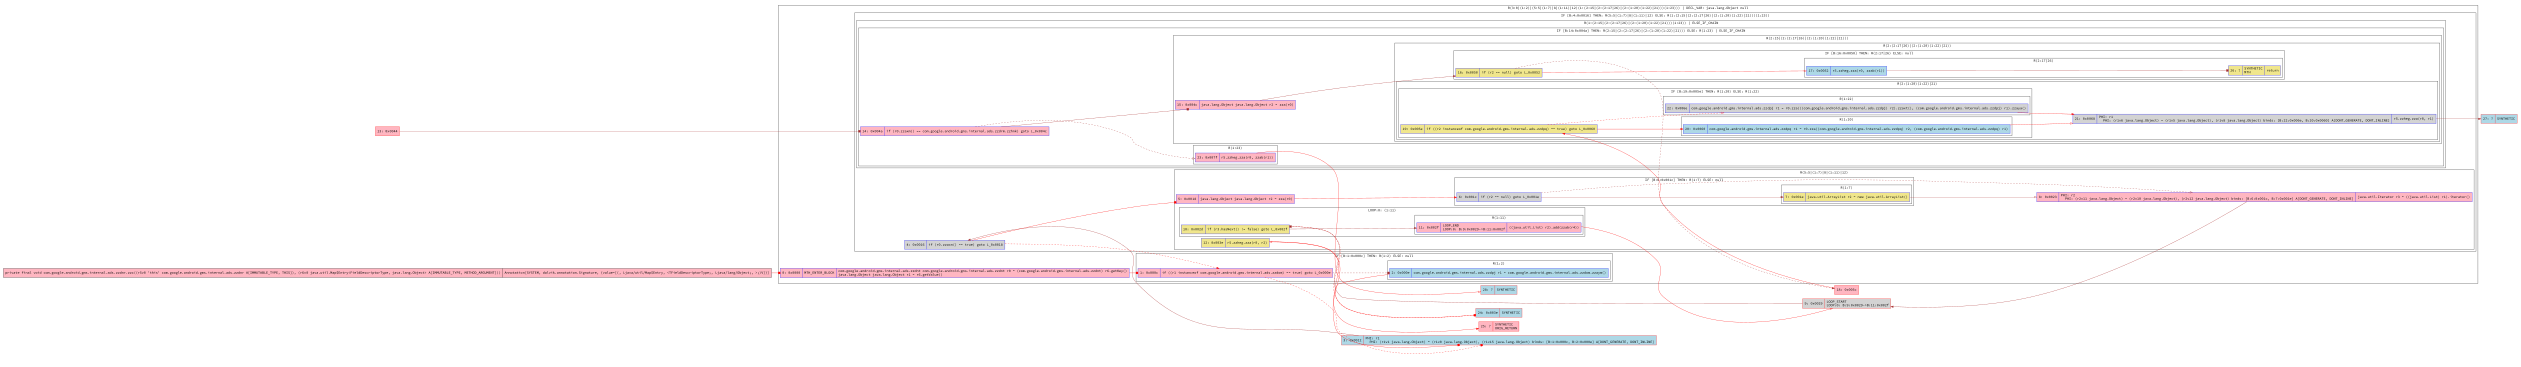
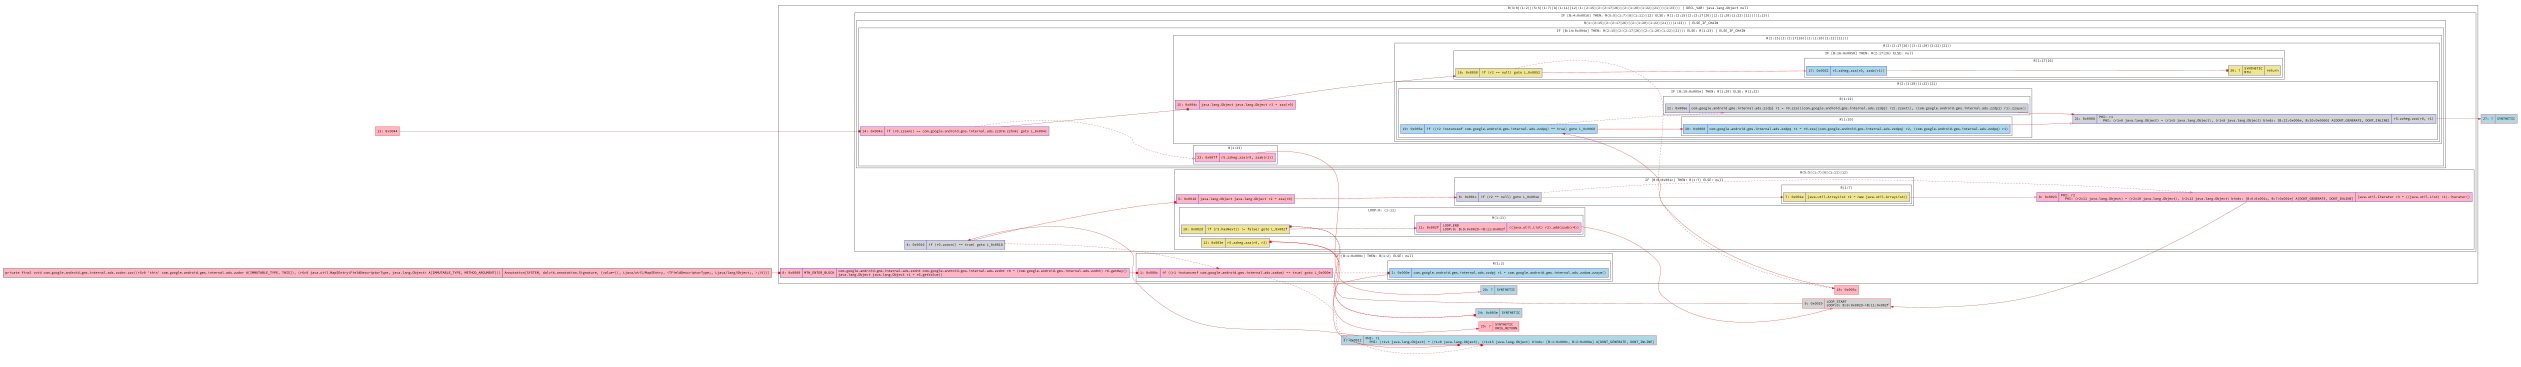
(1499, 129) -> (1499, 129)
(1337, 277) -> (1337, 277)
